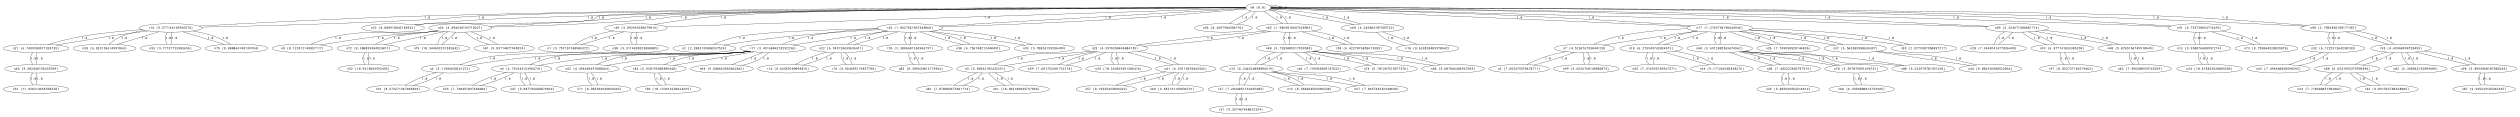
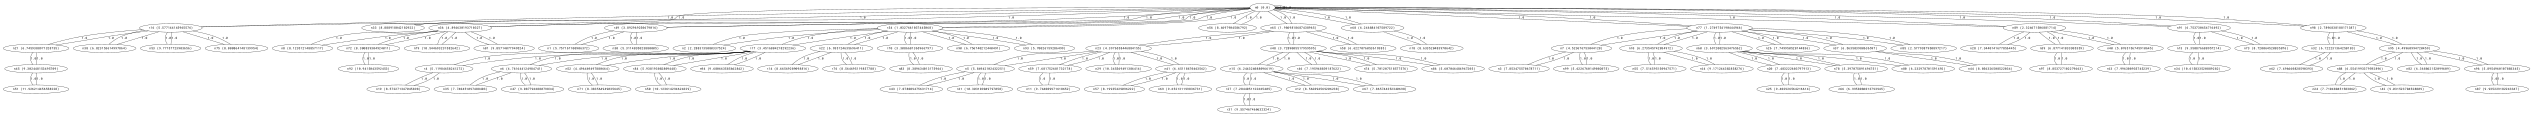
none -> (1048, 89)
